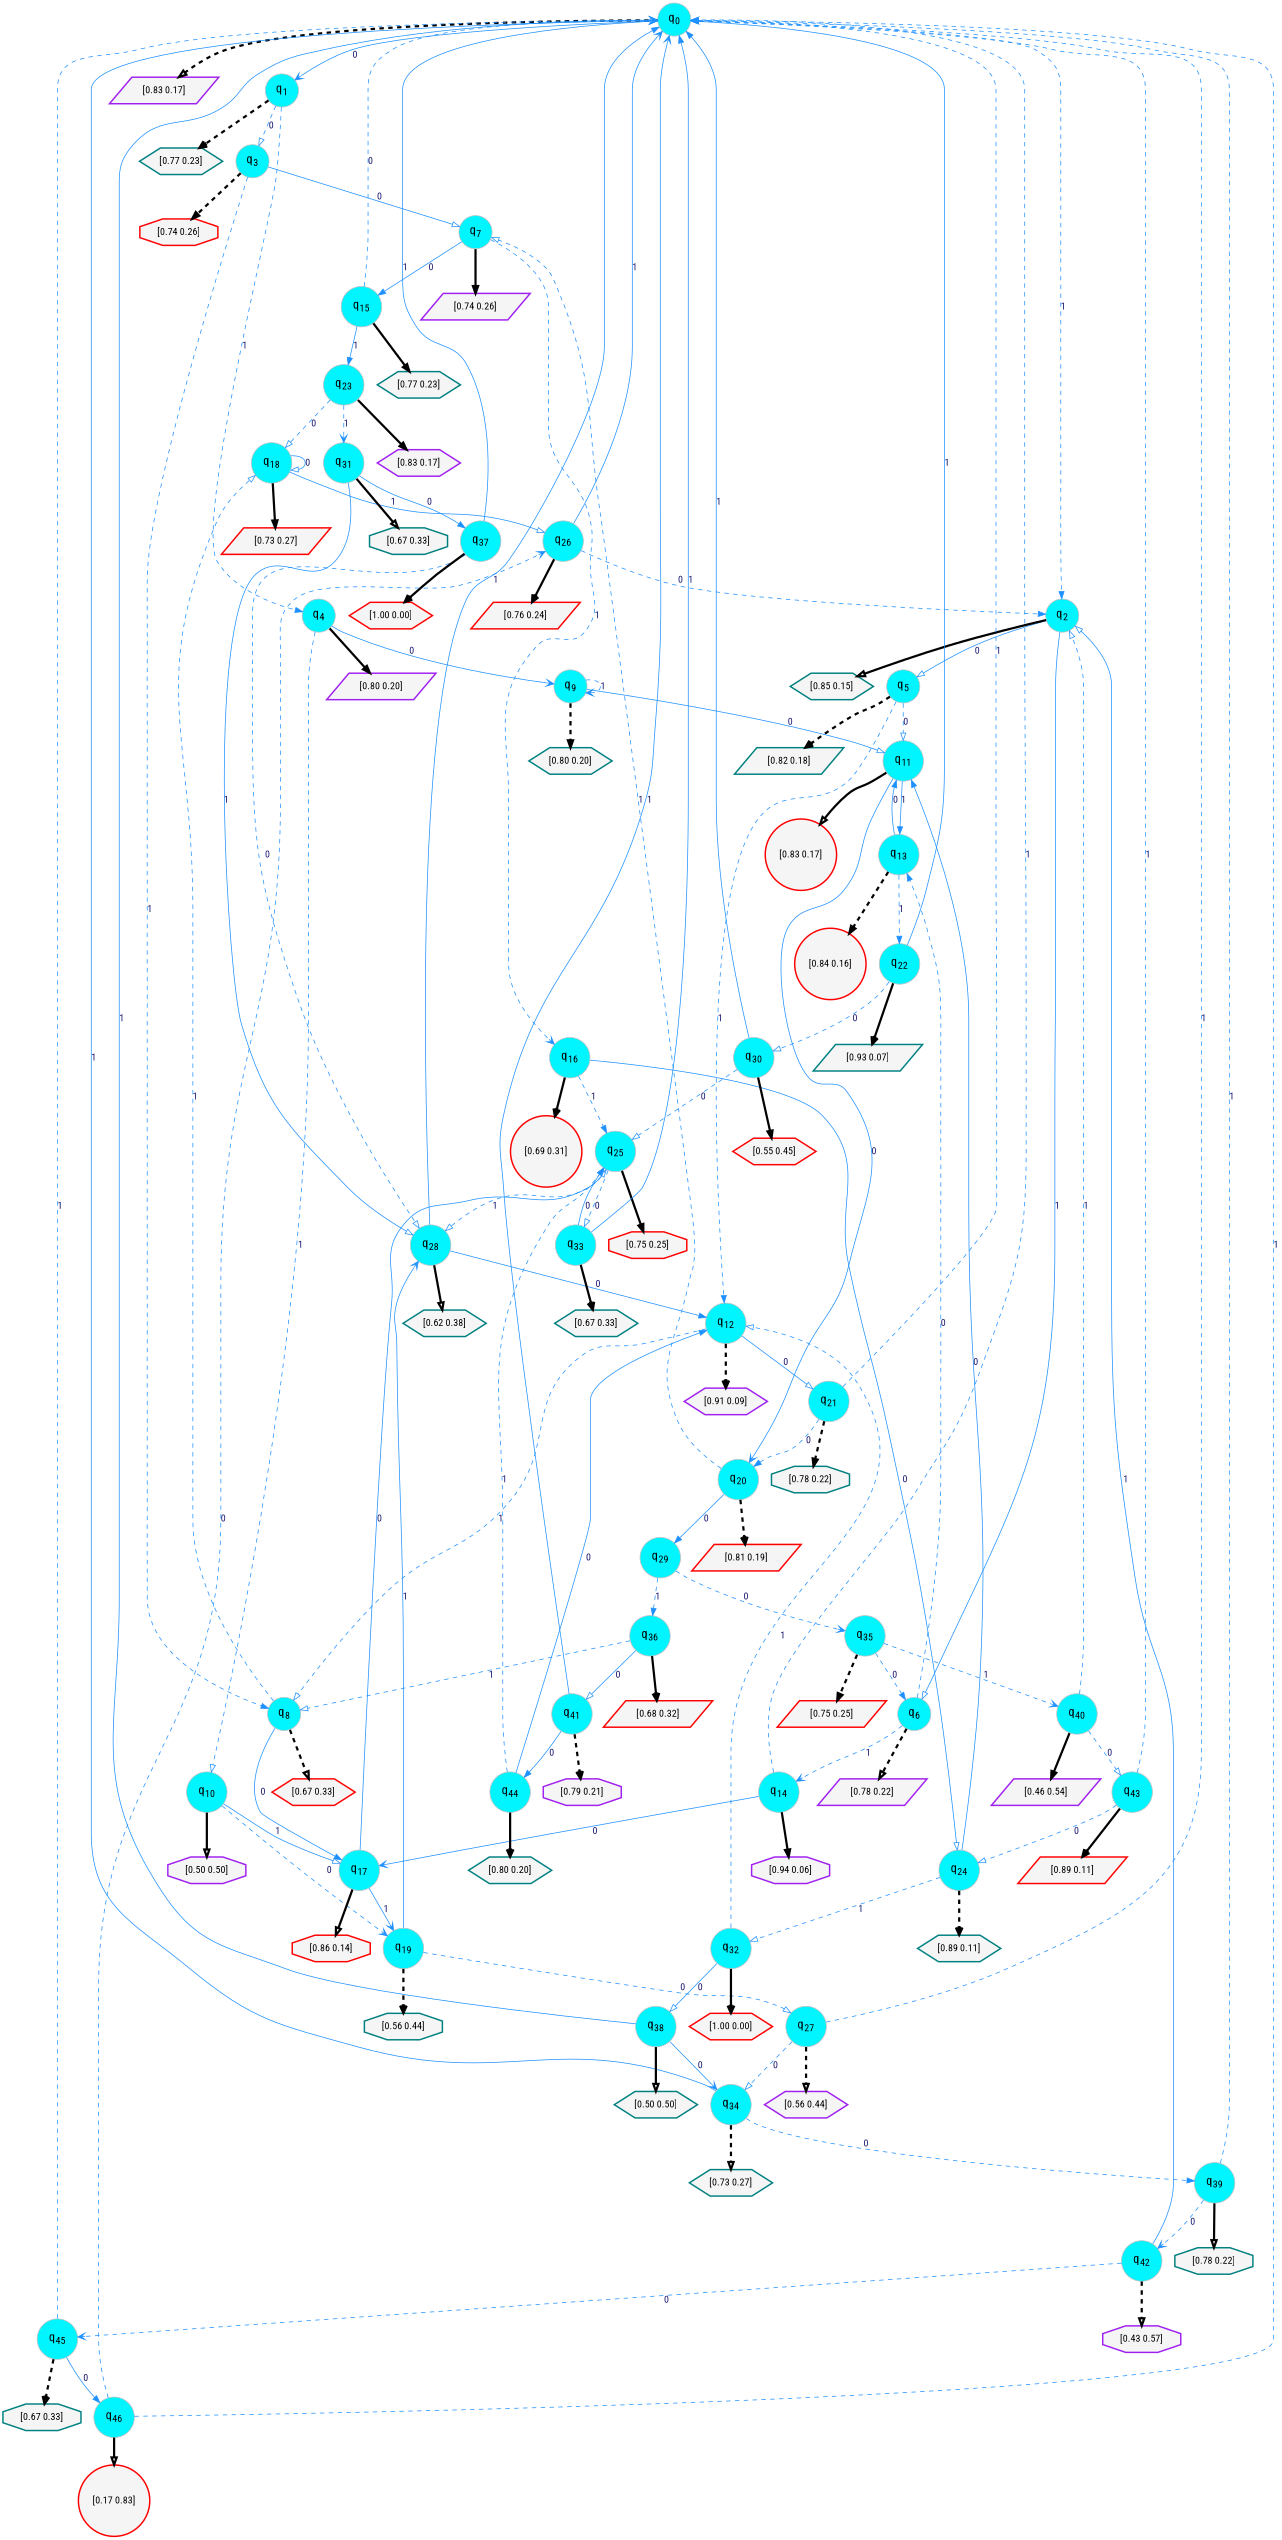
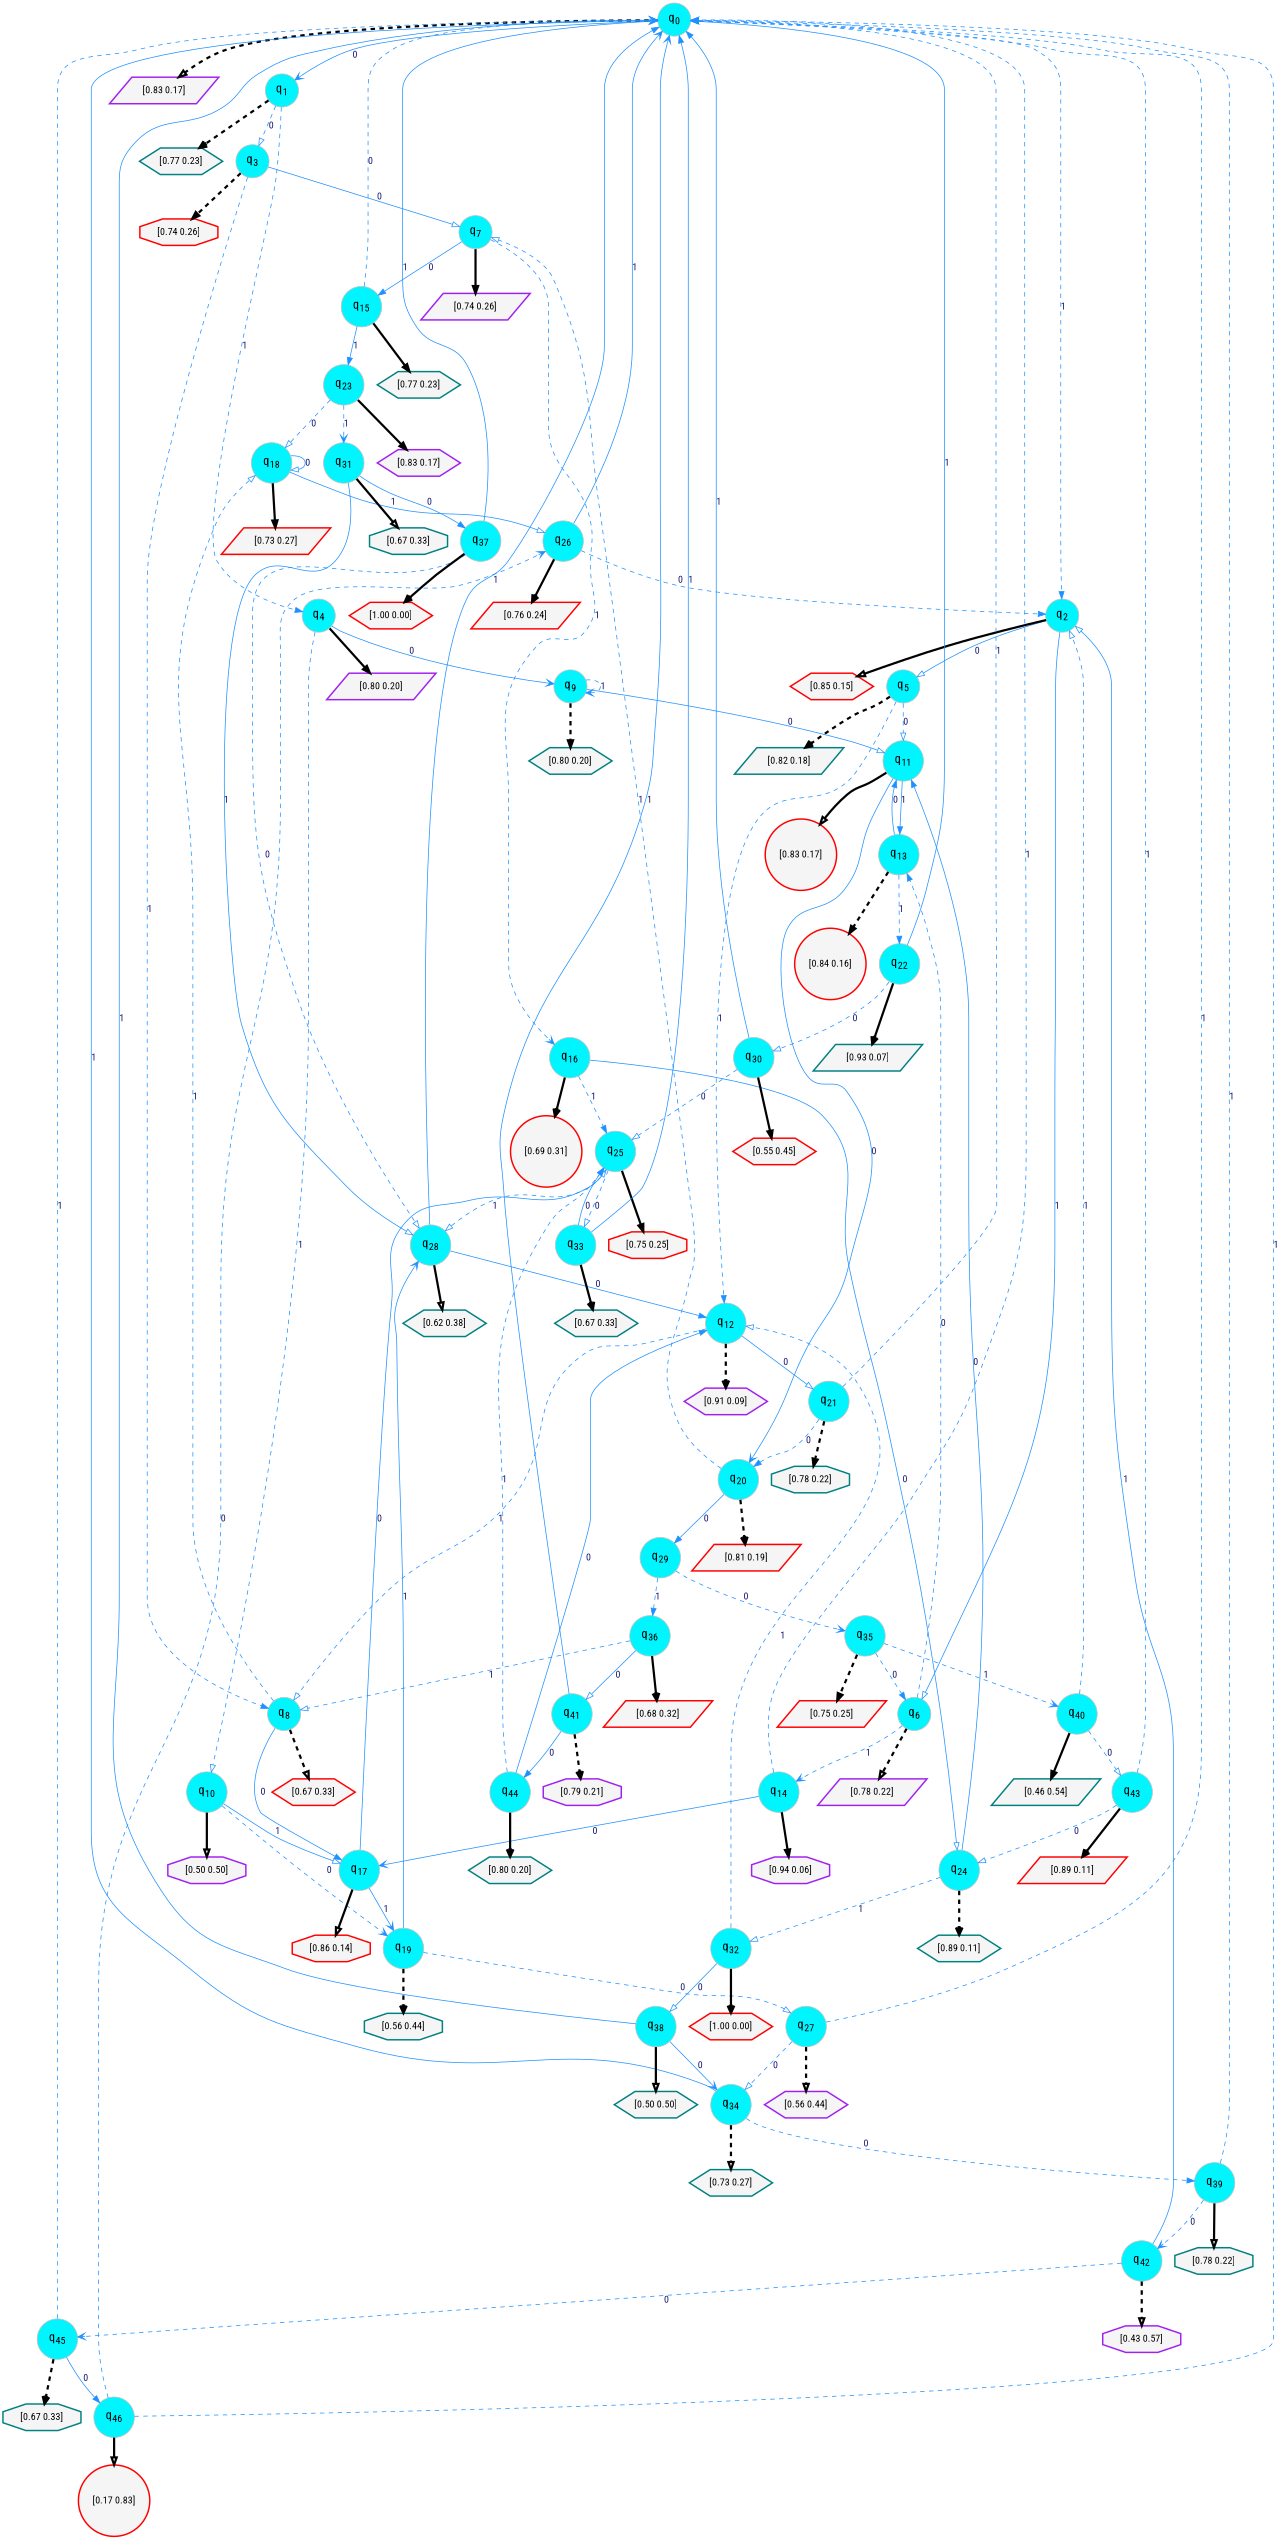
(832, 686) -> (832, 686)
(1046, 1792) -> (1046, 1792)
